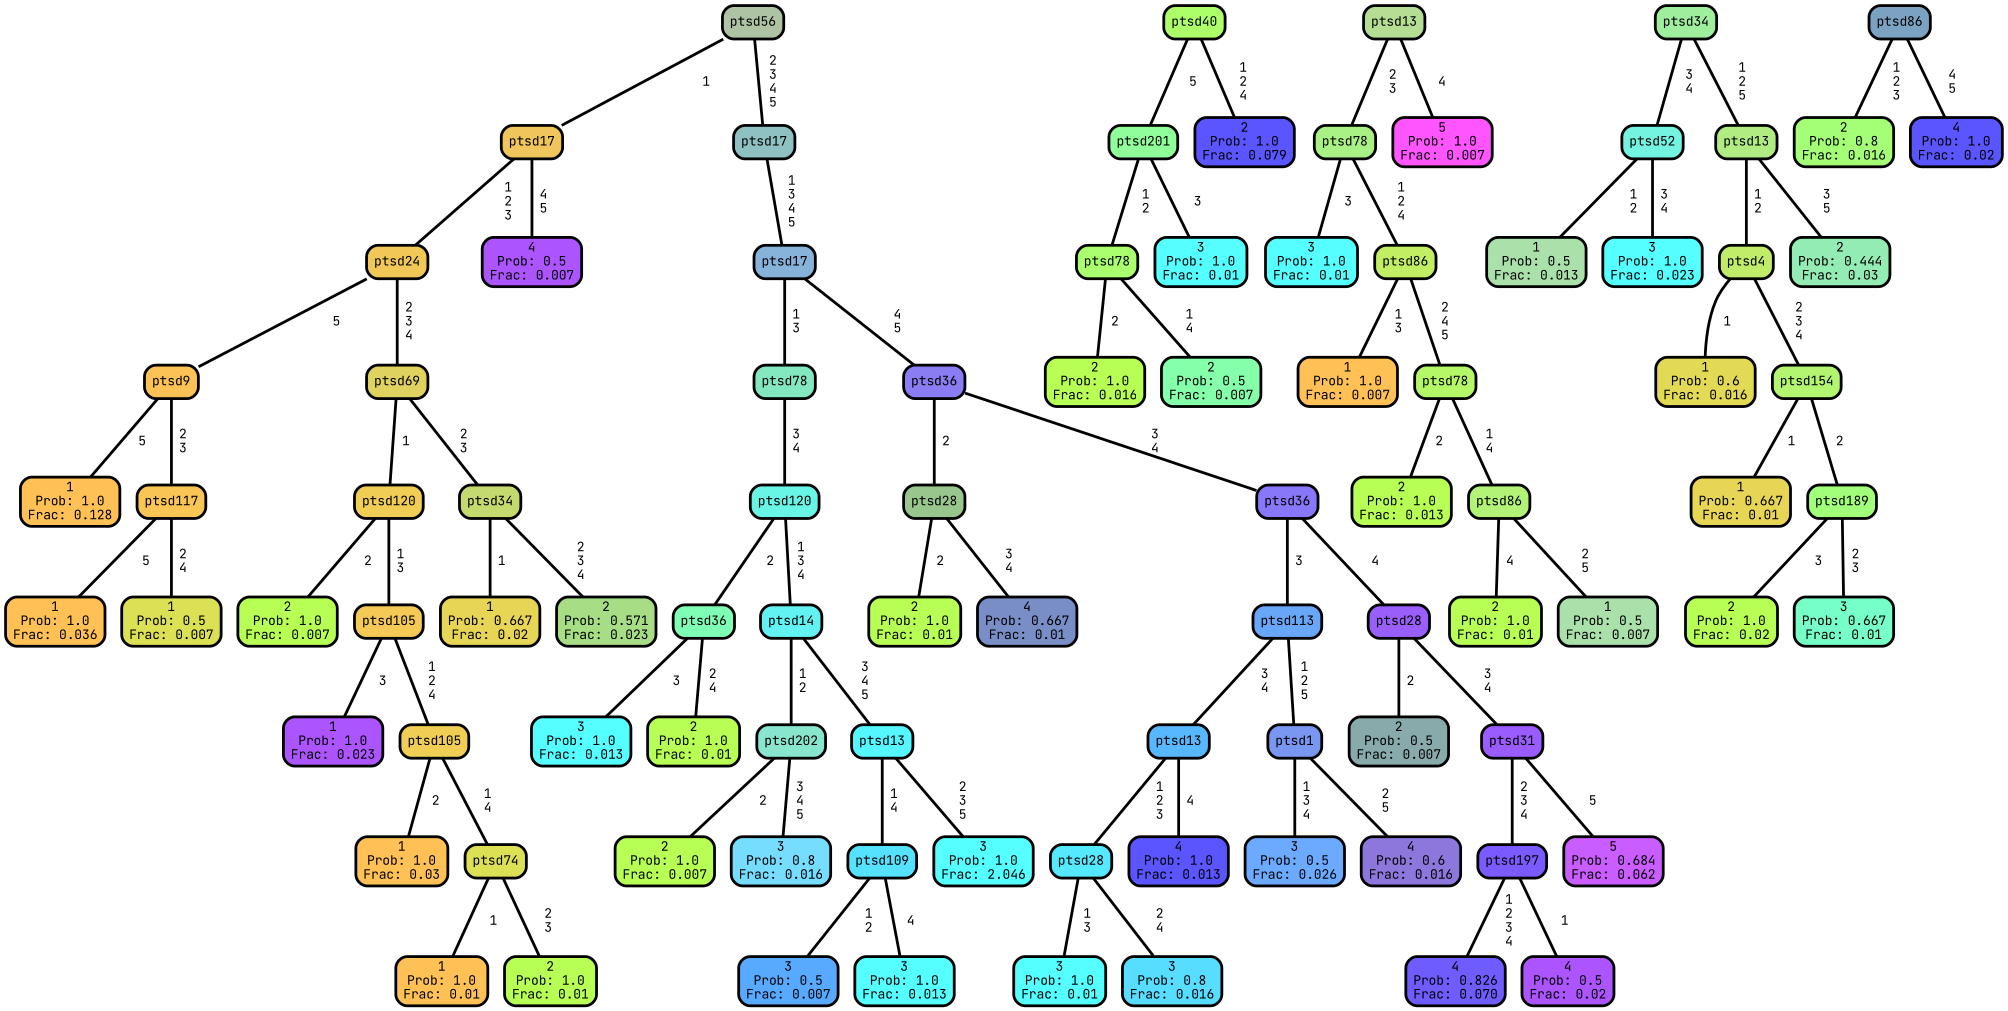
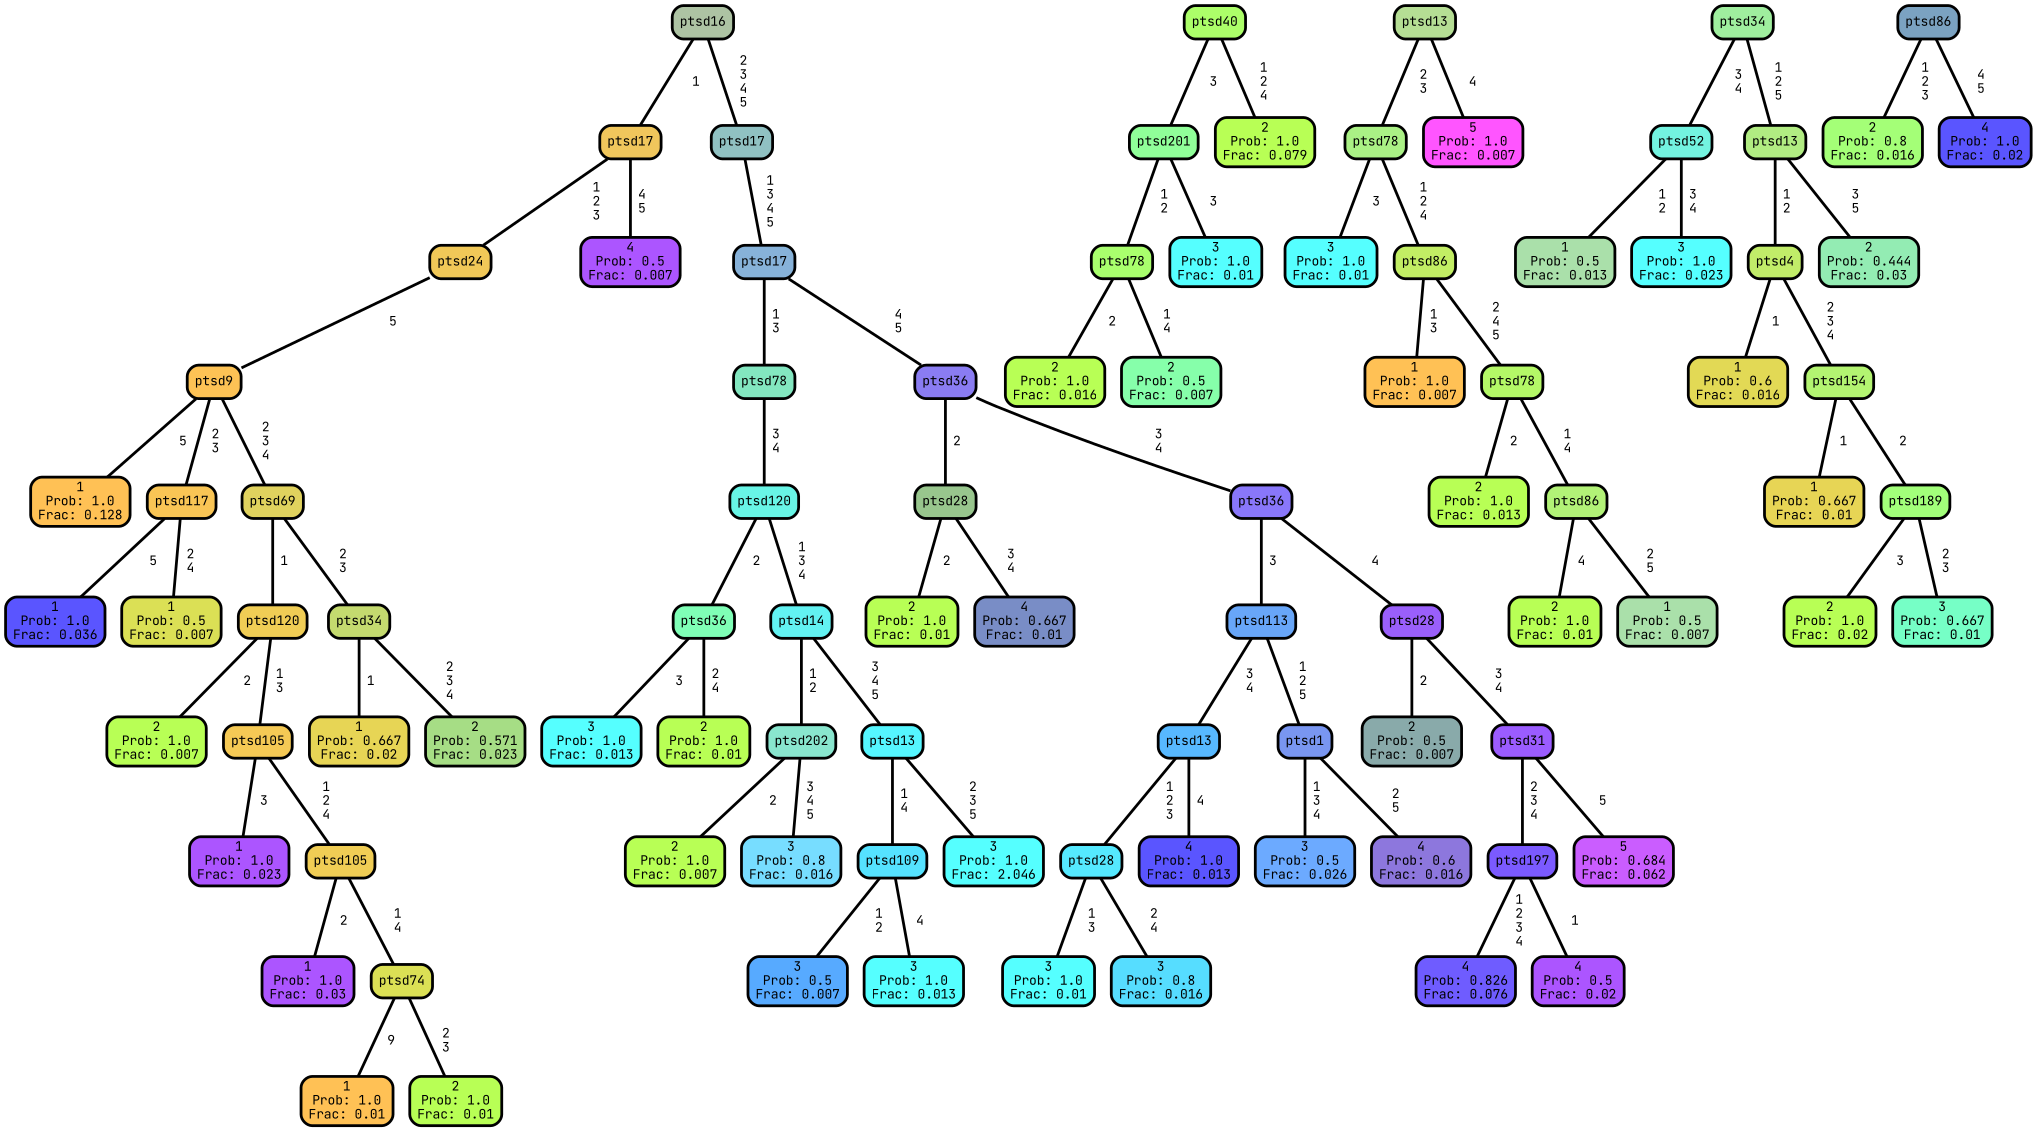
(753, 22) -> (703, 22)
(1189, 82) -> (1210, 82)
(1245, 142) -> (1265, 142)
(397, 322) -> (243, 442)
(55, 622) -> (55, 622)
(402, 861) -> (308, 981)
(490, 921) -> (387, 1041)
(1456, 981) -> (1466, 981)
